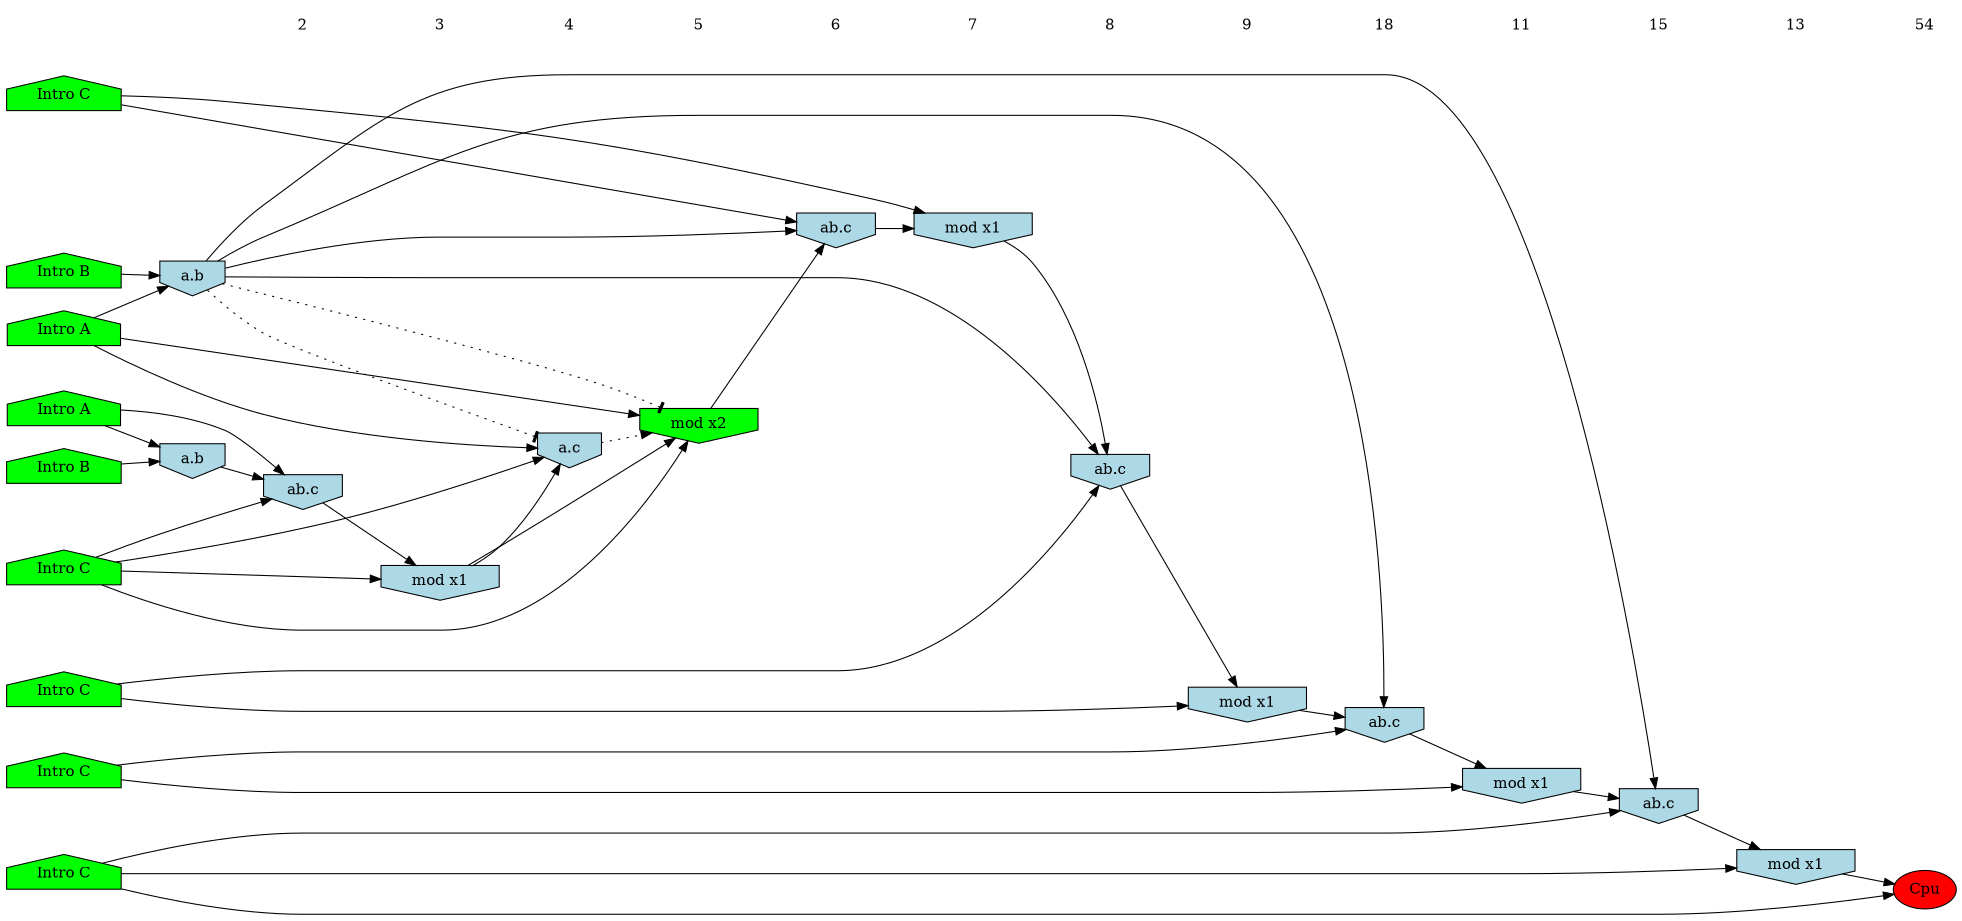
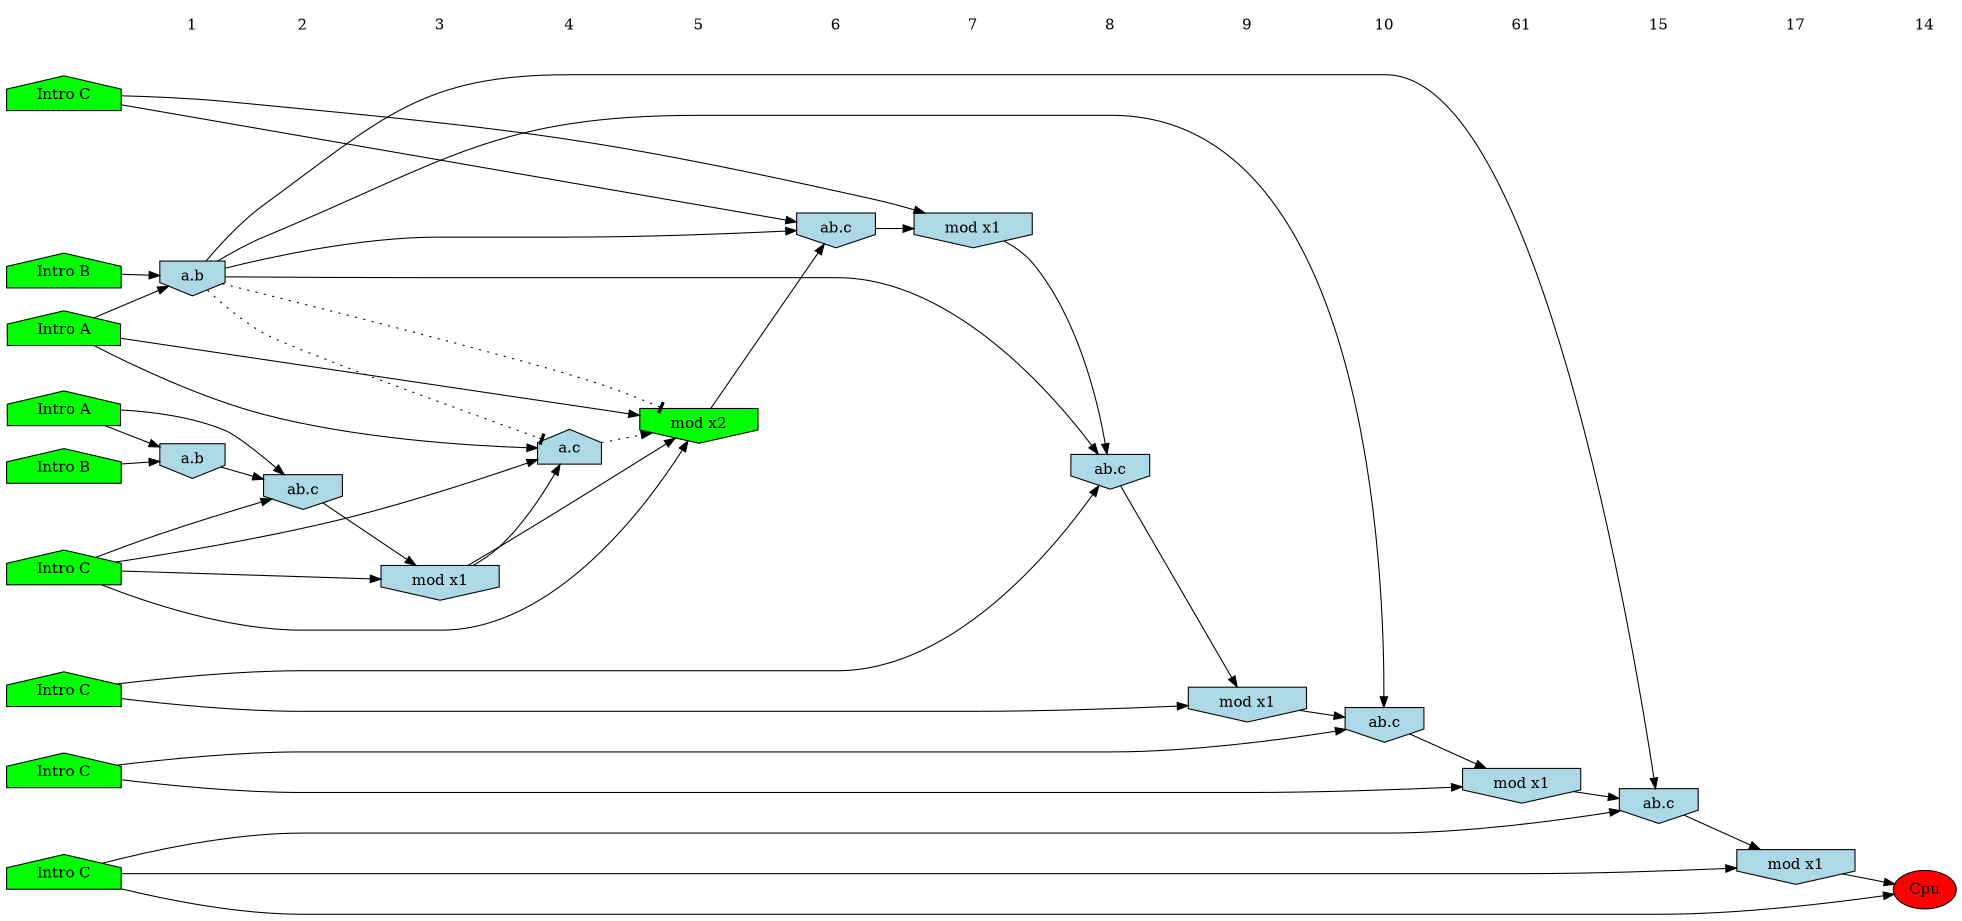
none -> (192, 26)
(1385, 26) -> (1385, 26)
(1522, 26) -> (1522, 26)
(1796, 26) -> (1796, 26)
(1925, 26) -> (1925, 26)
(569, 449) -> (569, 449)
